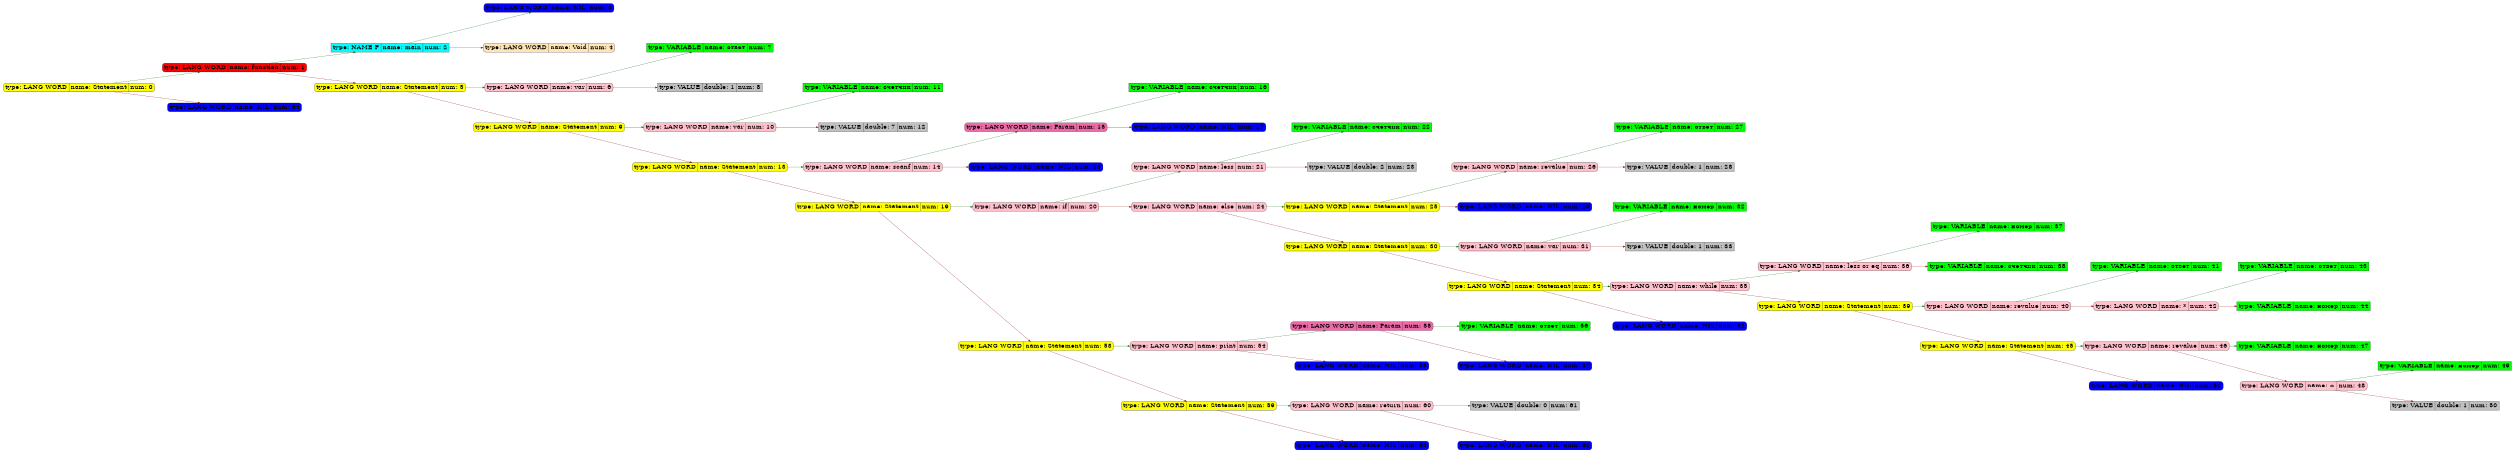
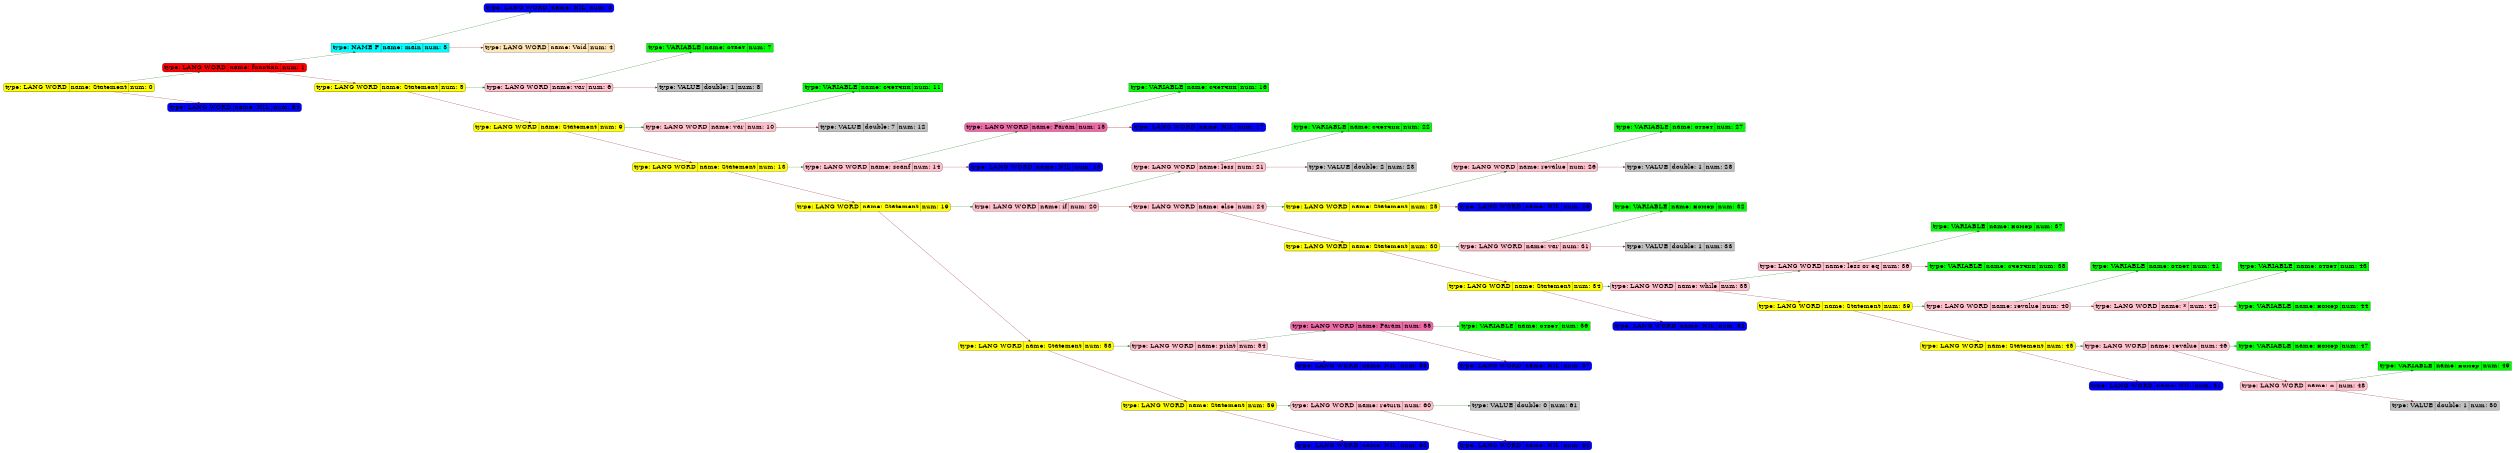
(436, 47) -> (436, 47)
